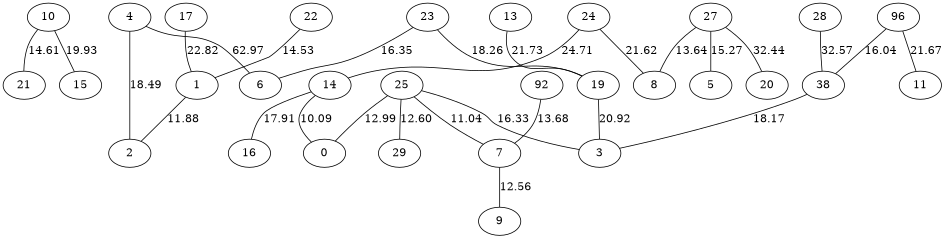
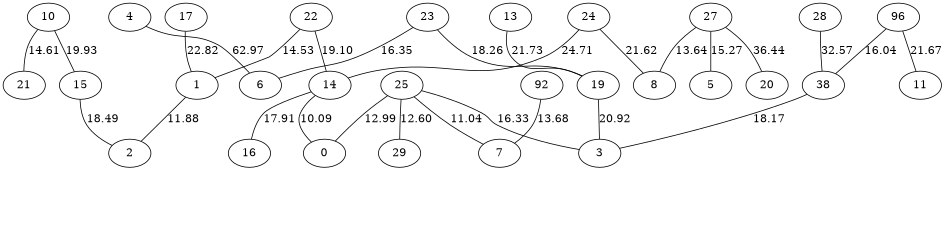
none -> (321, 51)
(769, 51) -> (769, 51)
(130, 85) -> (89, 127)
(500, 221) -> none
